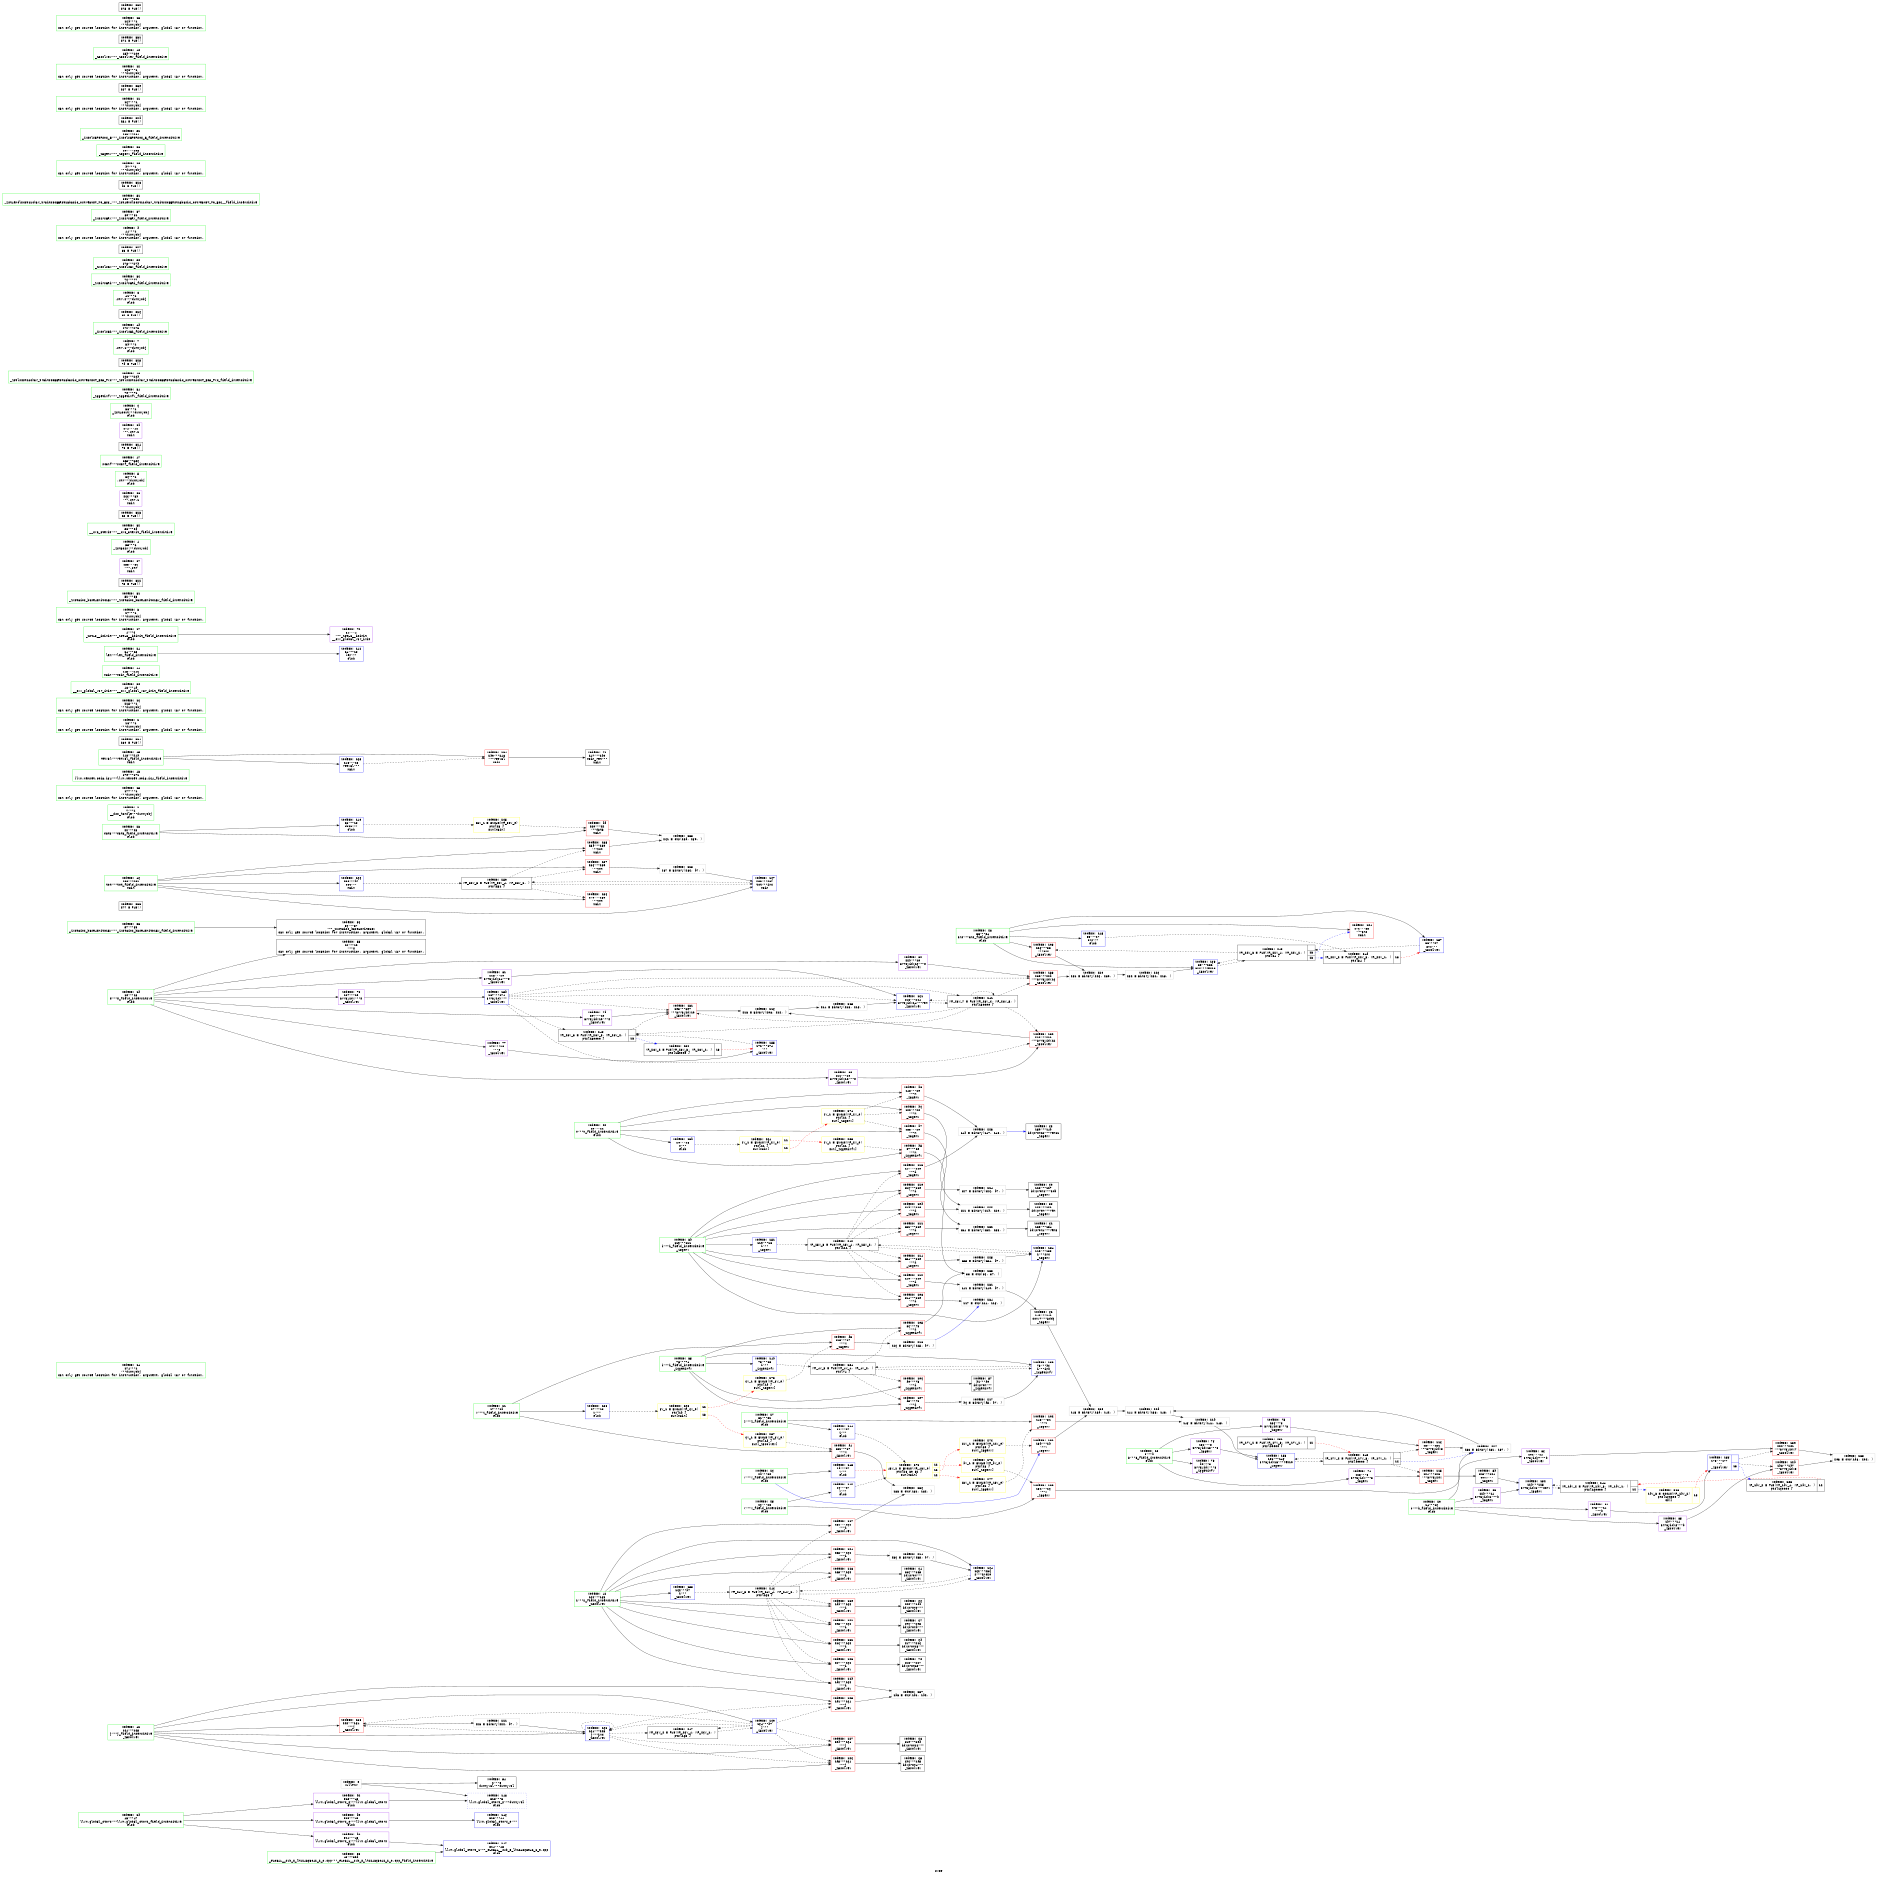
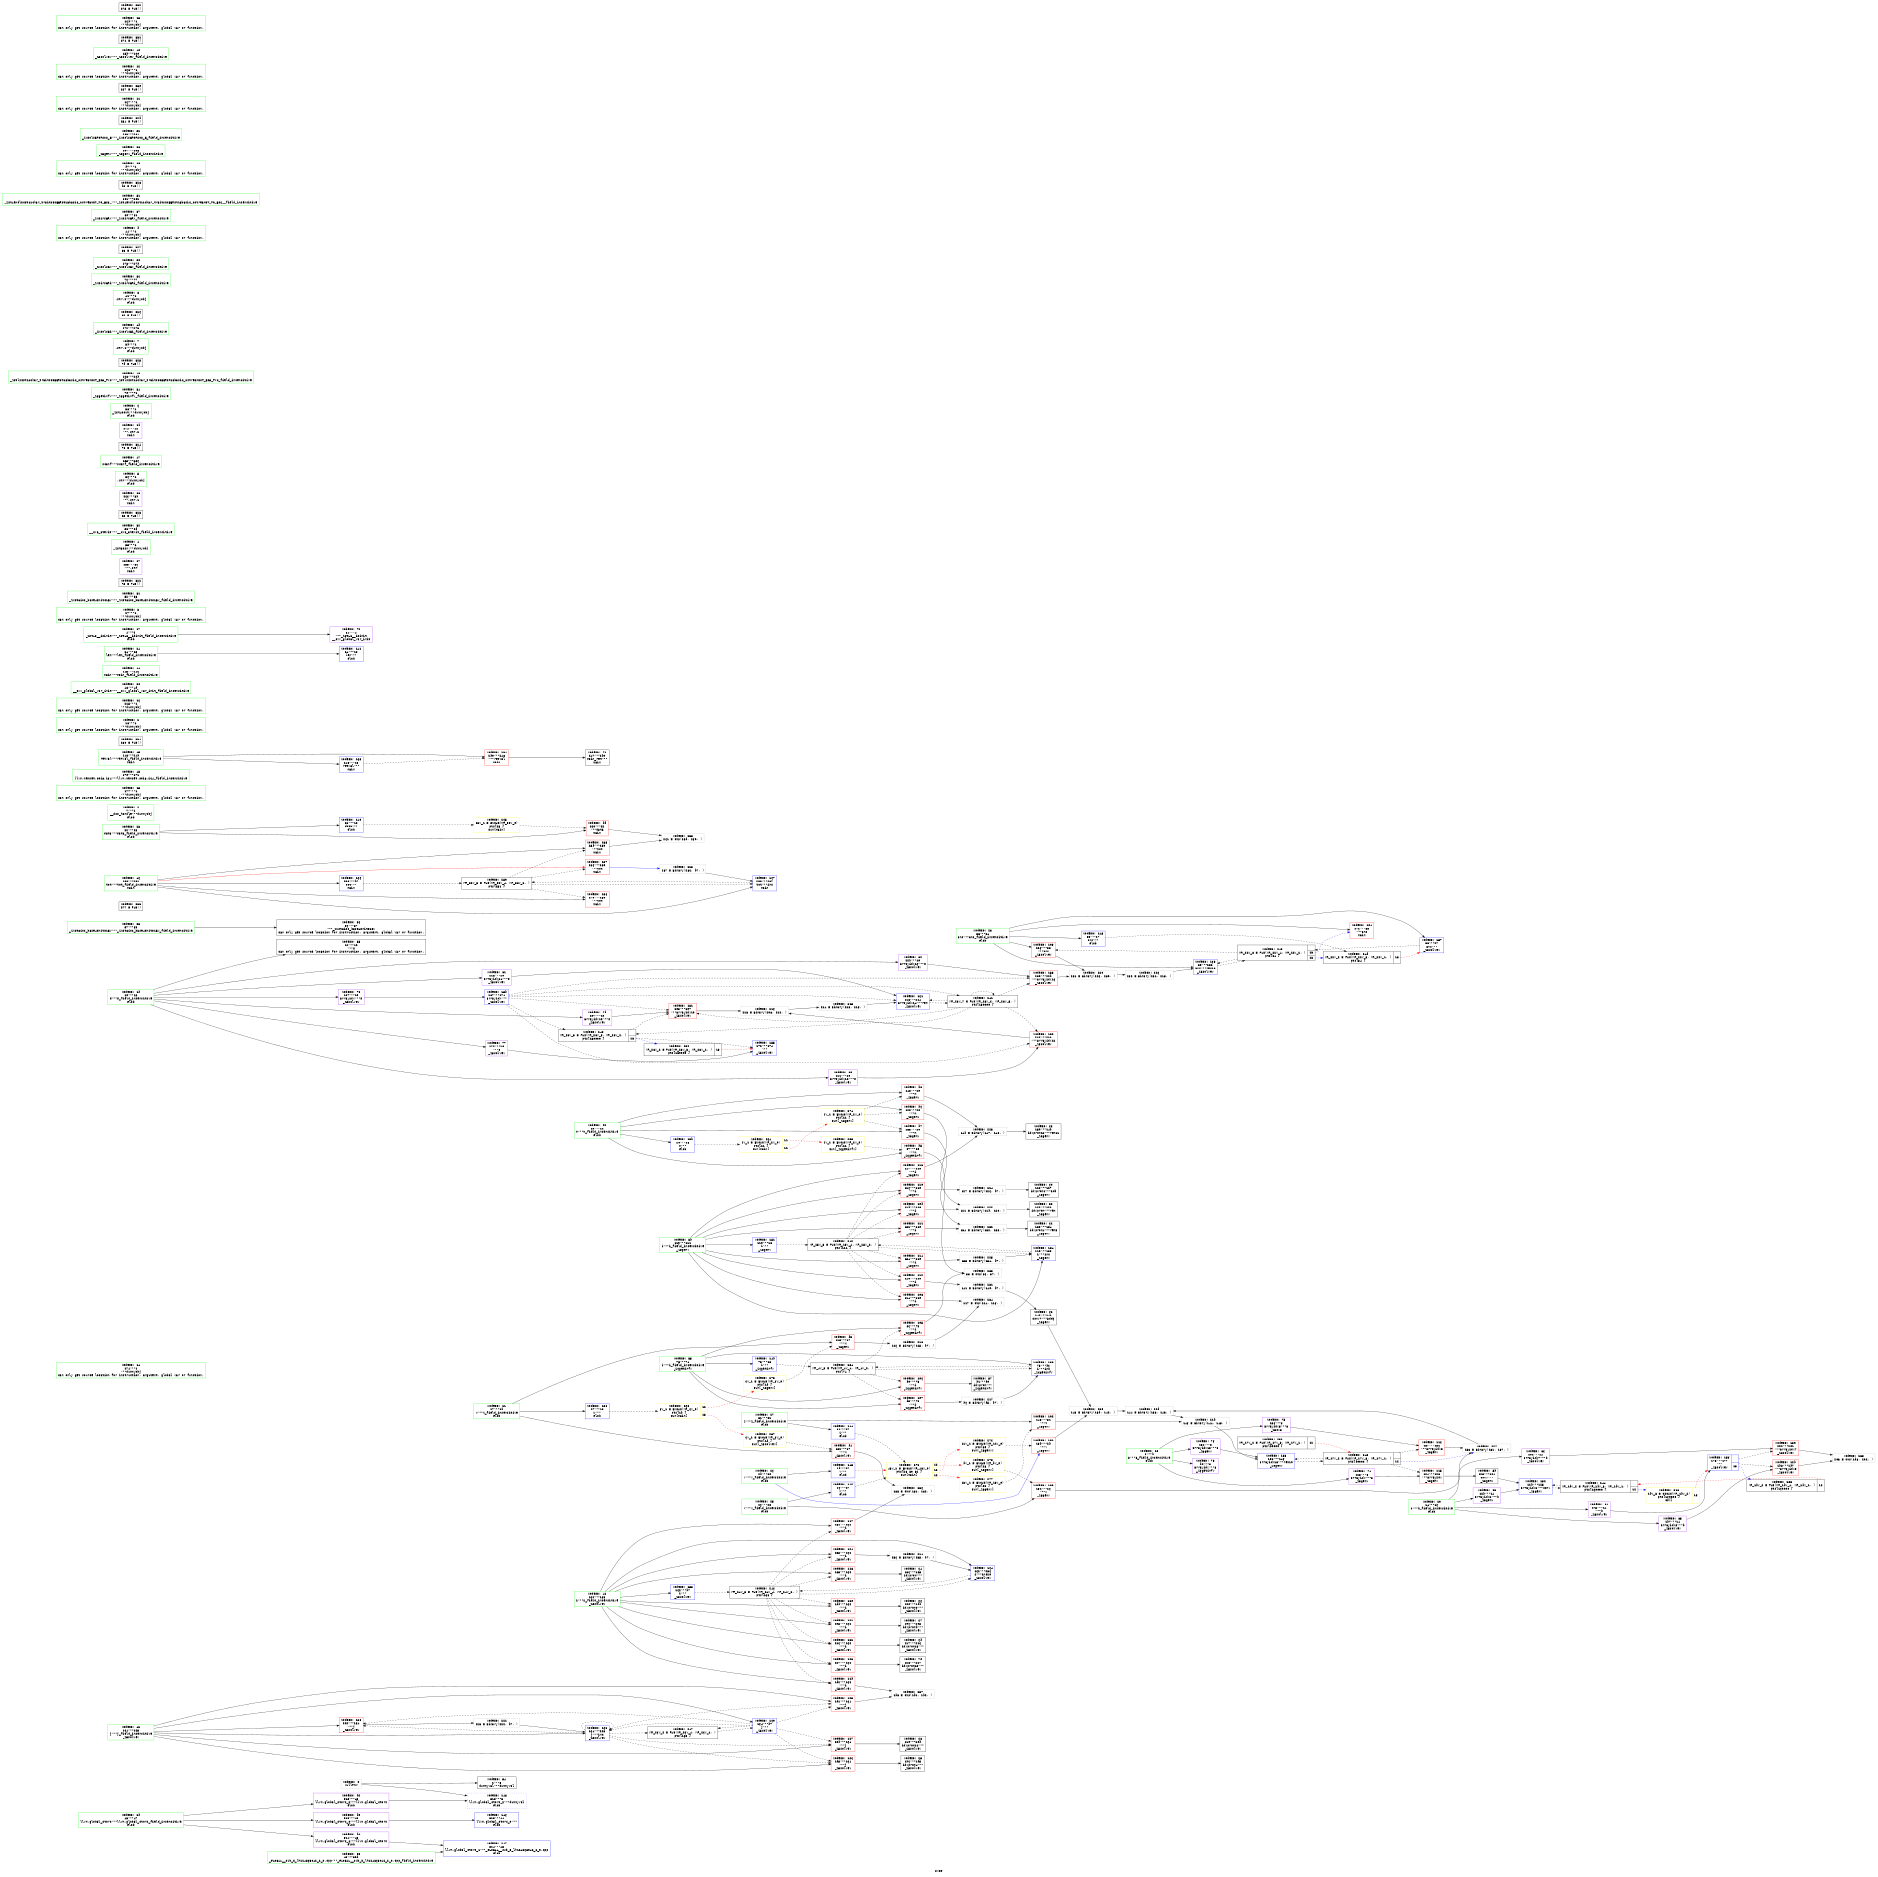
(633, 868) -> (633, 868)
(370, 870) -> (370, 870)
(696, 1038) -> (693, 1042)
(1015, 1131) -> (1015, 1131)
(958, 1326) -> (958, 1326)
(1276, 1430) -> (1276, 1430)
